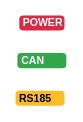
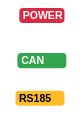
(42, 23) -> (42, 15)
